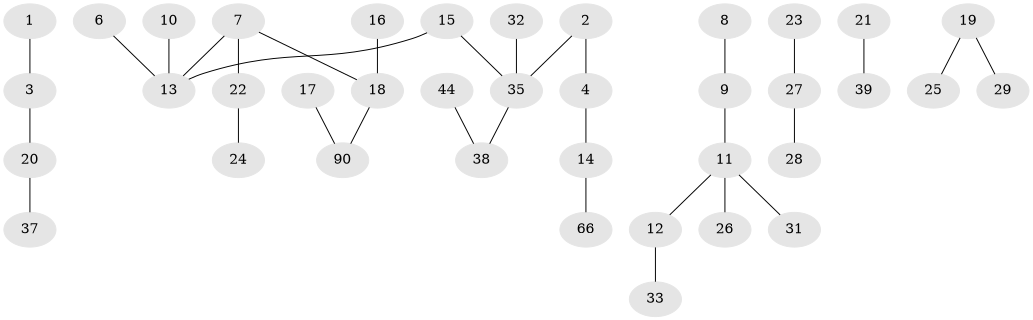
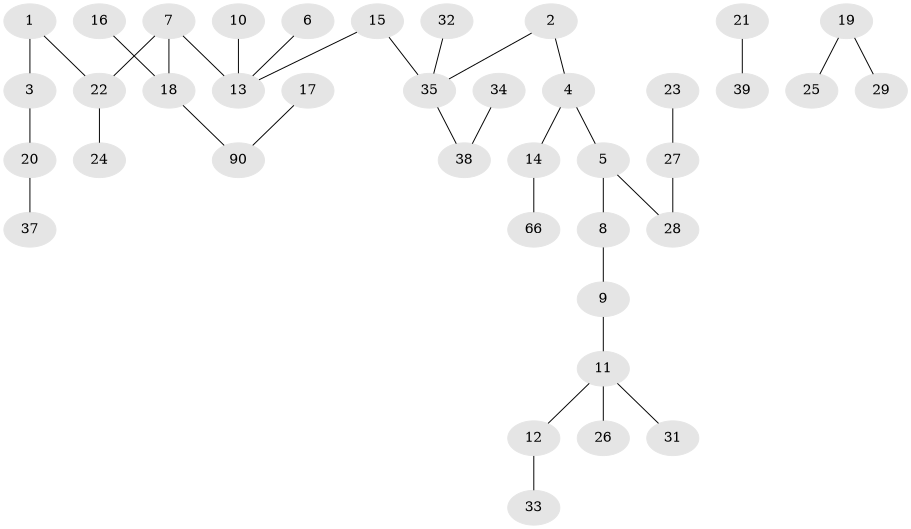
none -> (65, 56)
(447, 91) -> (499, 91)
none -> (603, 160)
